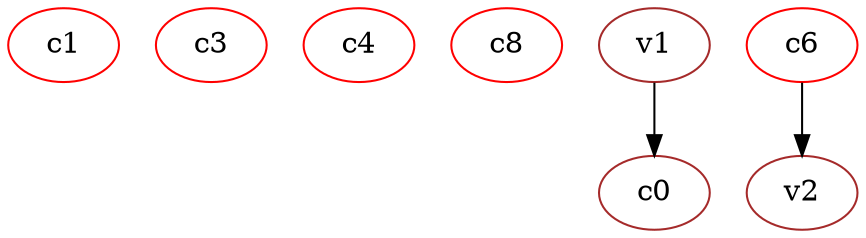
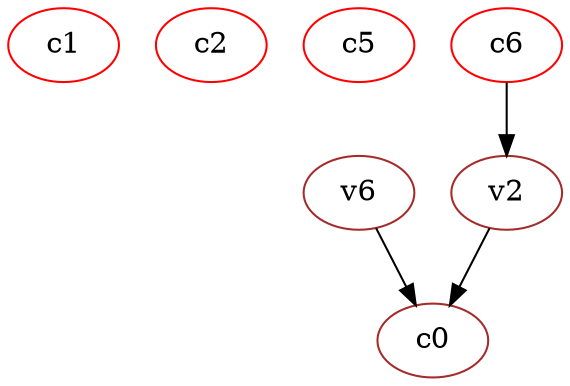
(211, 45) -> (211, 45)
(359, 45) -> none
(507, 45) -> (359, 45)
(654, 45) -> (359, 193)
none -> (474, 257)
